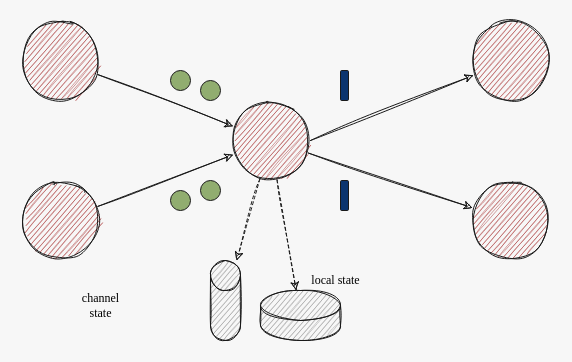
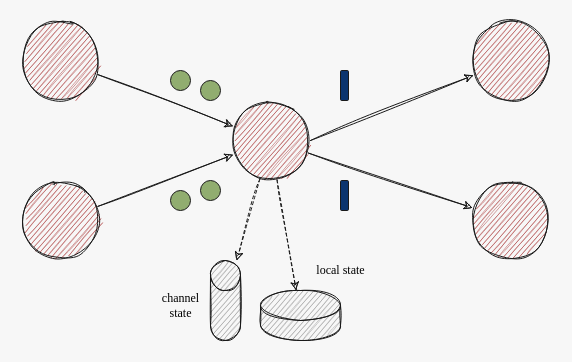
(336, 281) -> (341, 271)
(101, 306) -> (181, 306)
